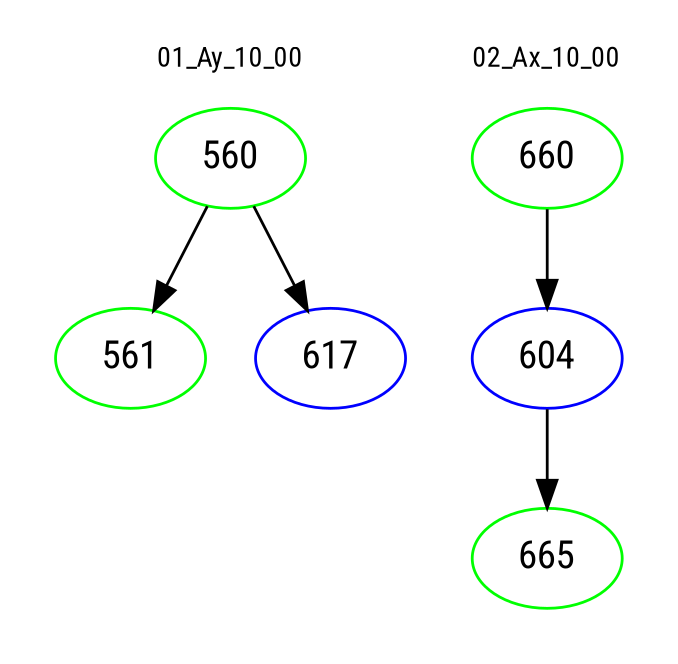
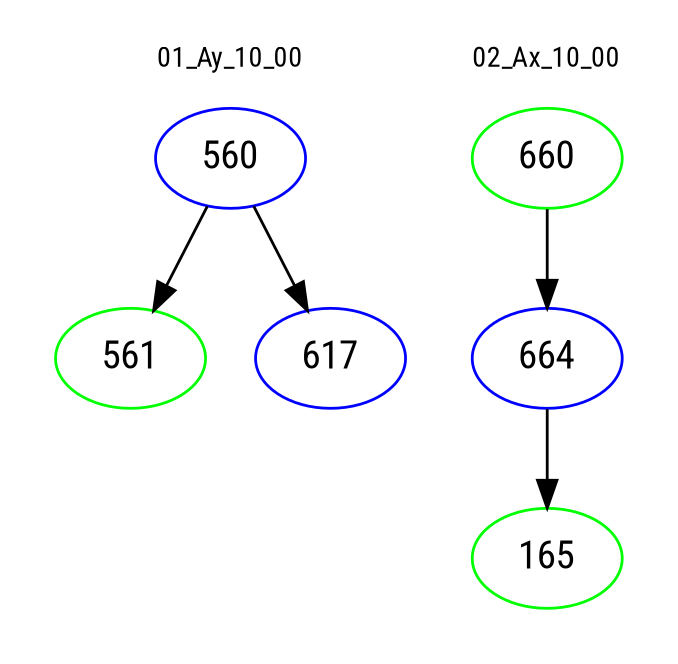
(231, 158) -> (231, 158)
(547, 358) -> (547, 358)
(547, 558) -> (547, 558)
